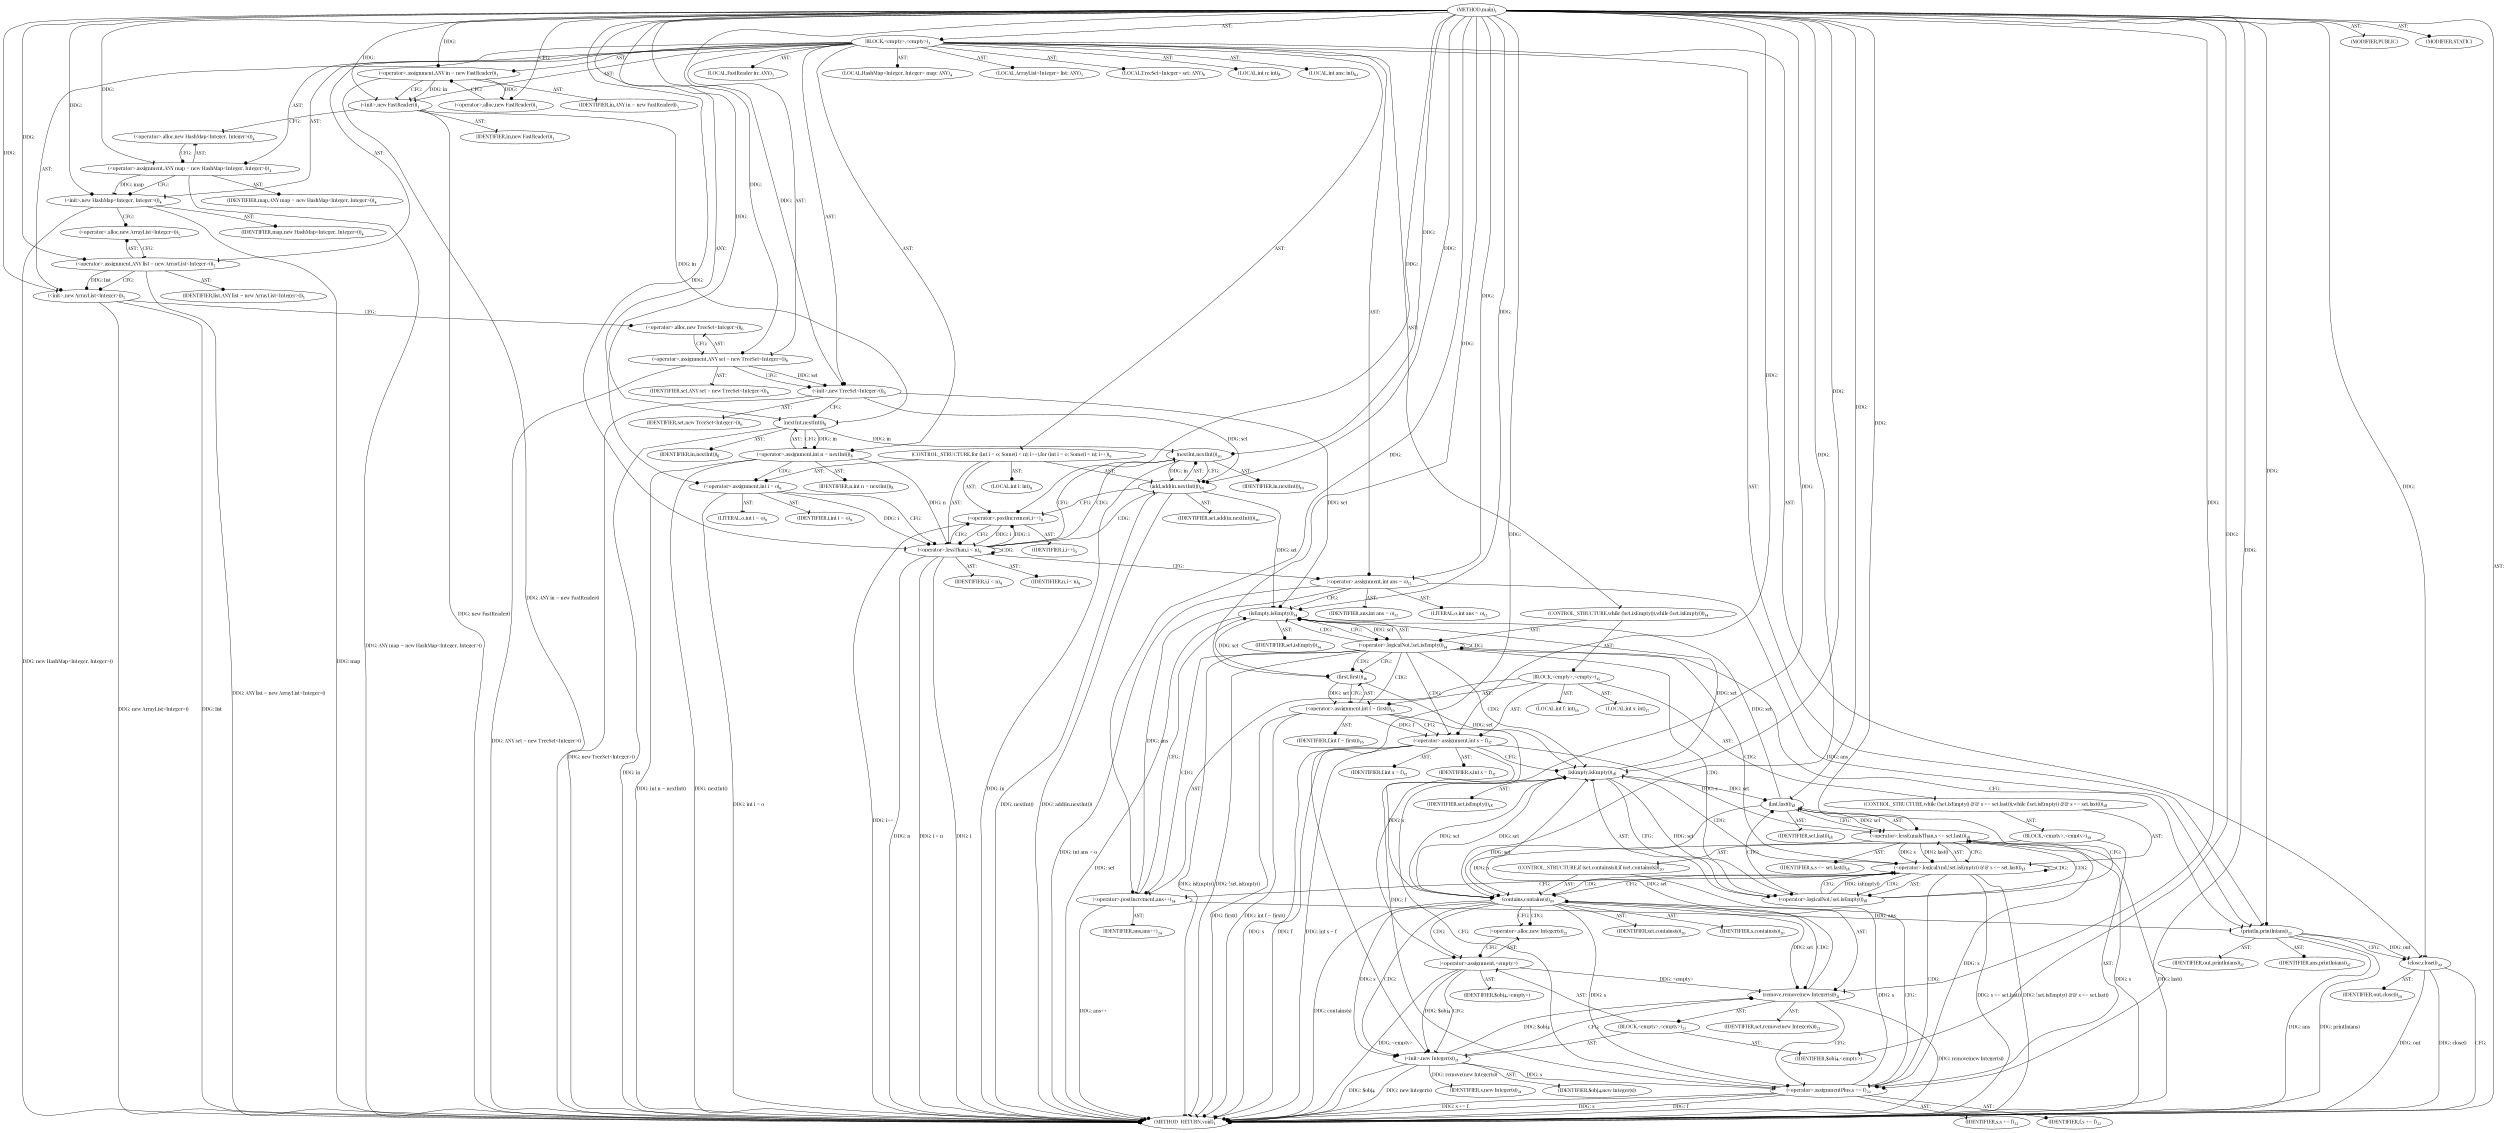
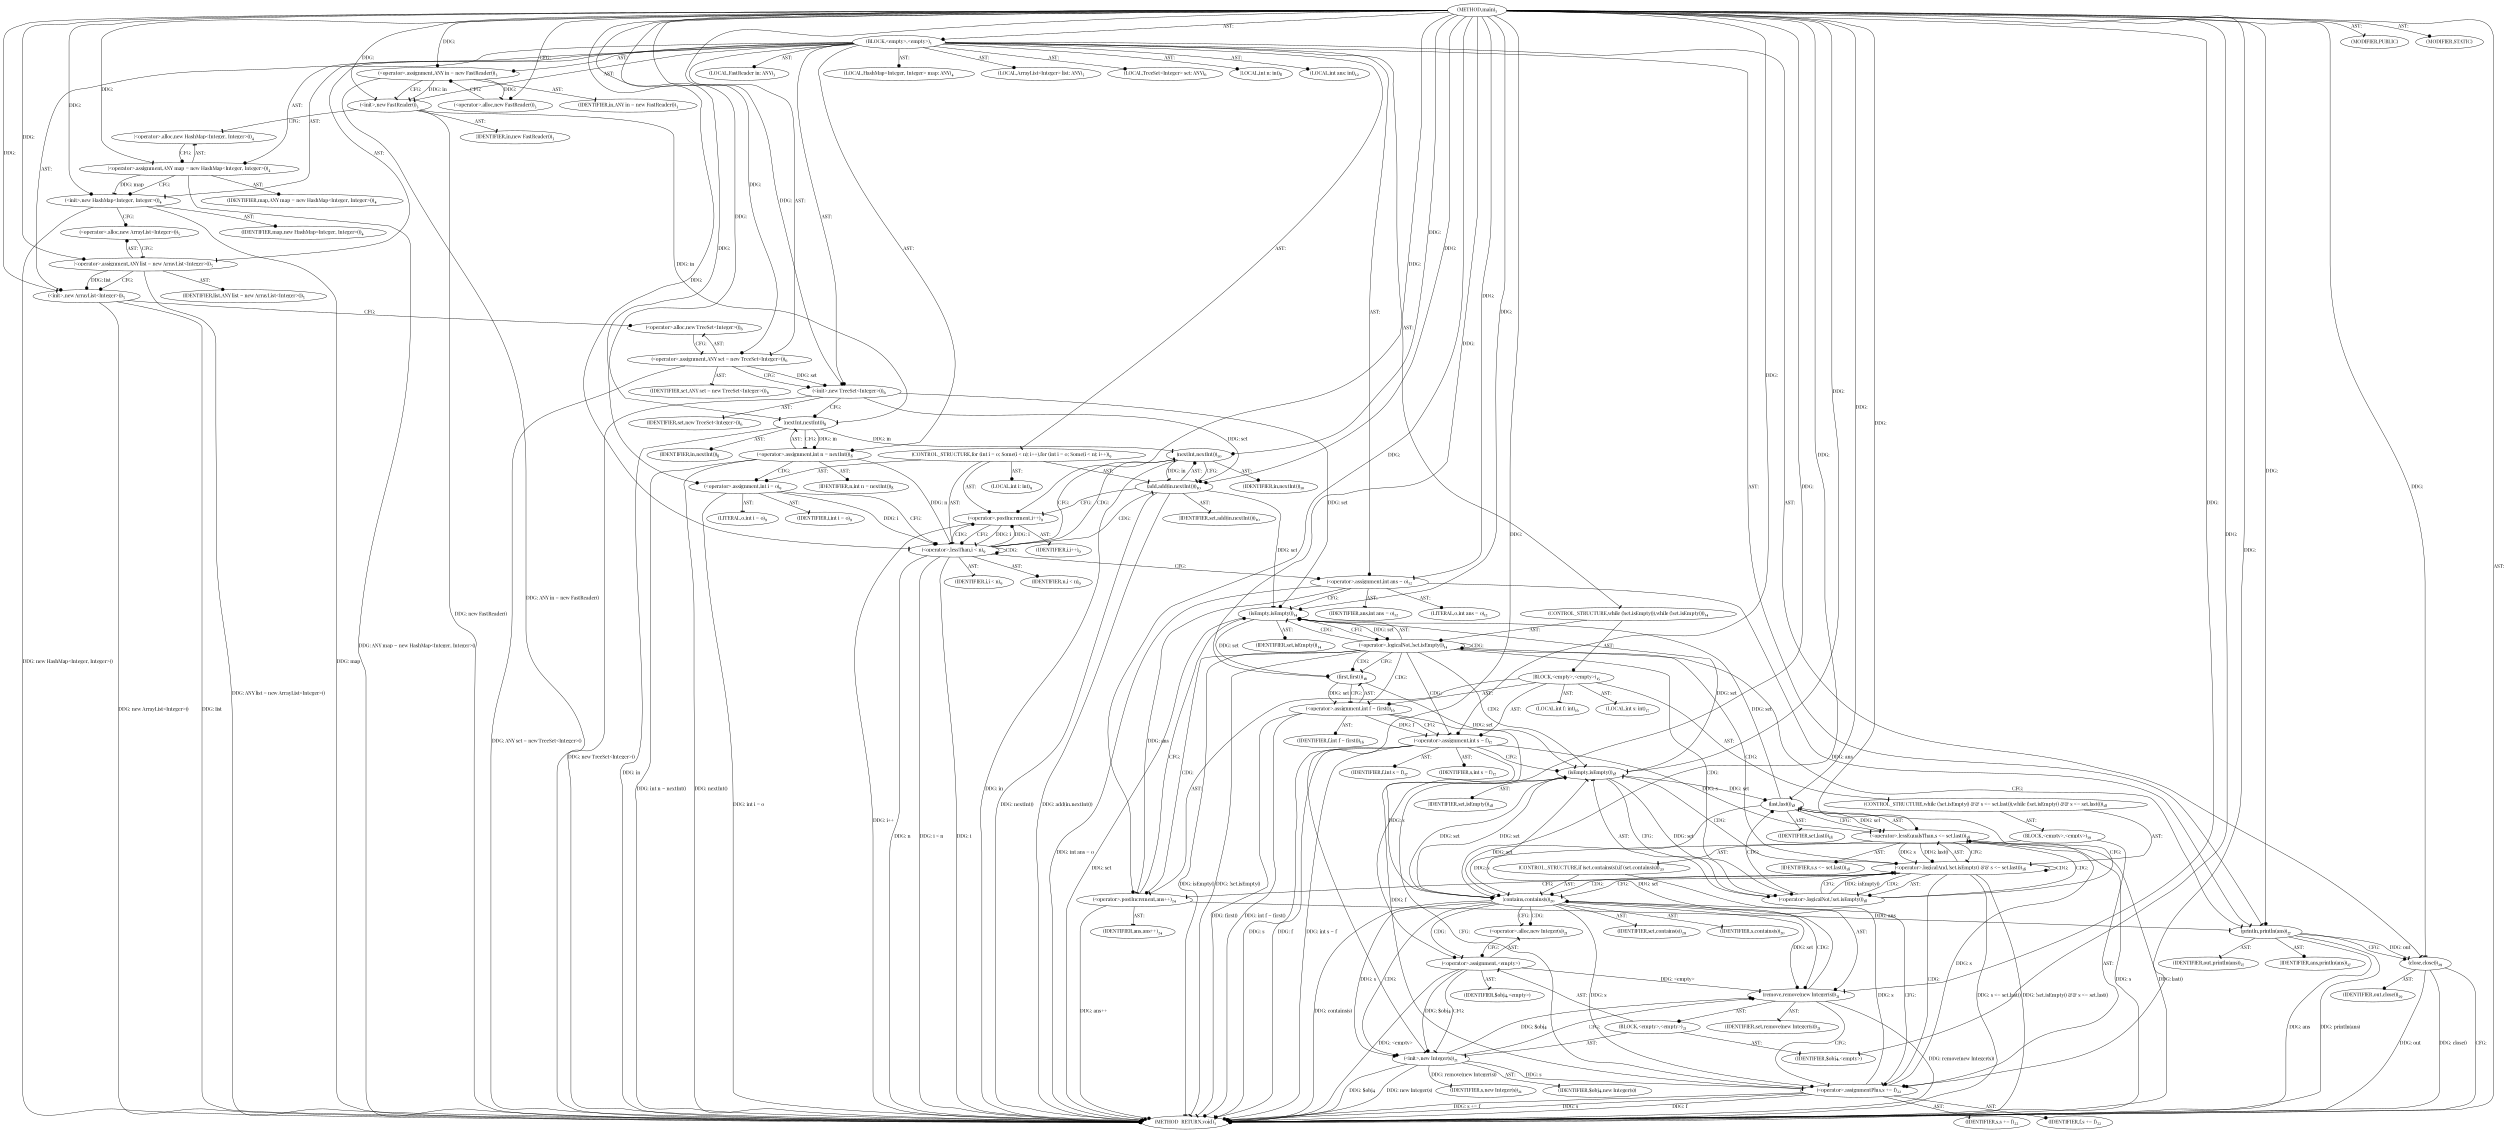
(1356, 73) -> (1357, 73)
(722, 249) -> (725, 249)
(1684, 931) -> (1684, 931)
(2290, 931) -> (2289, 931)
